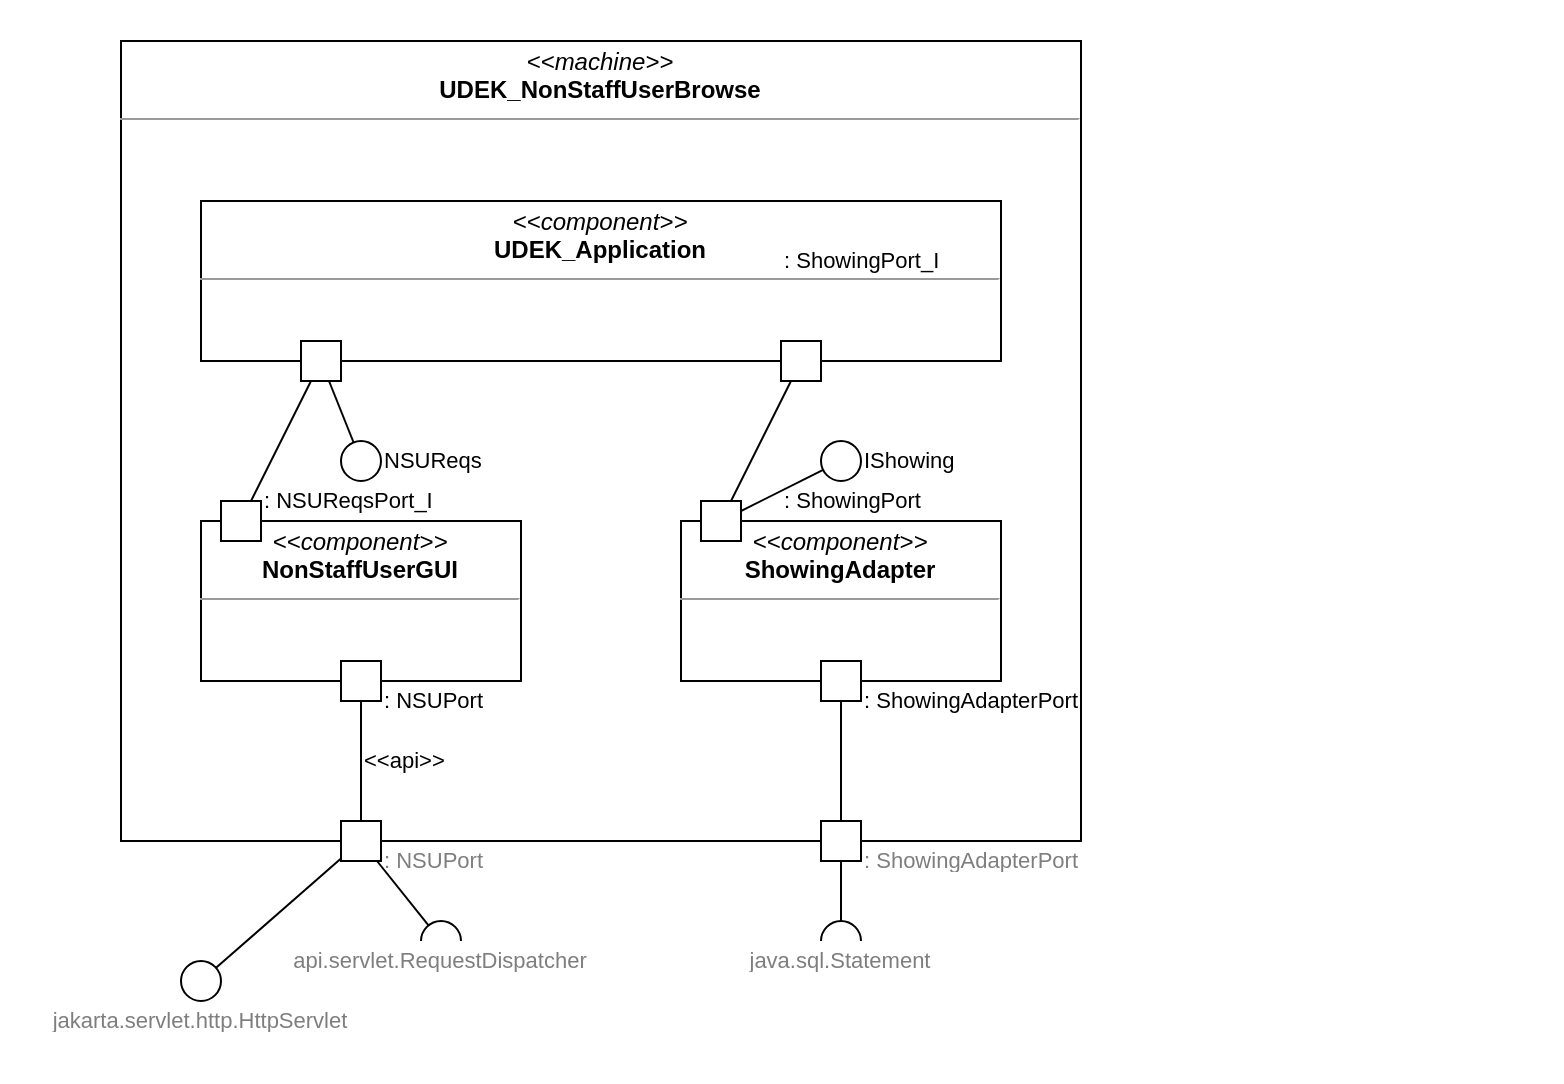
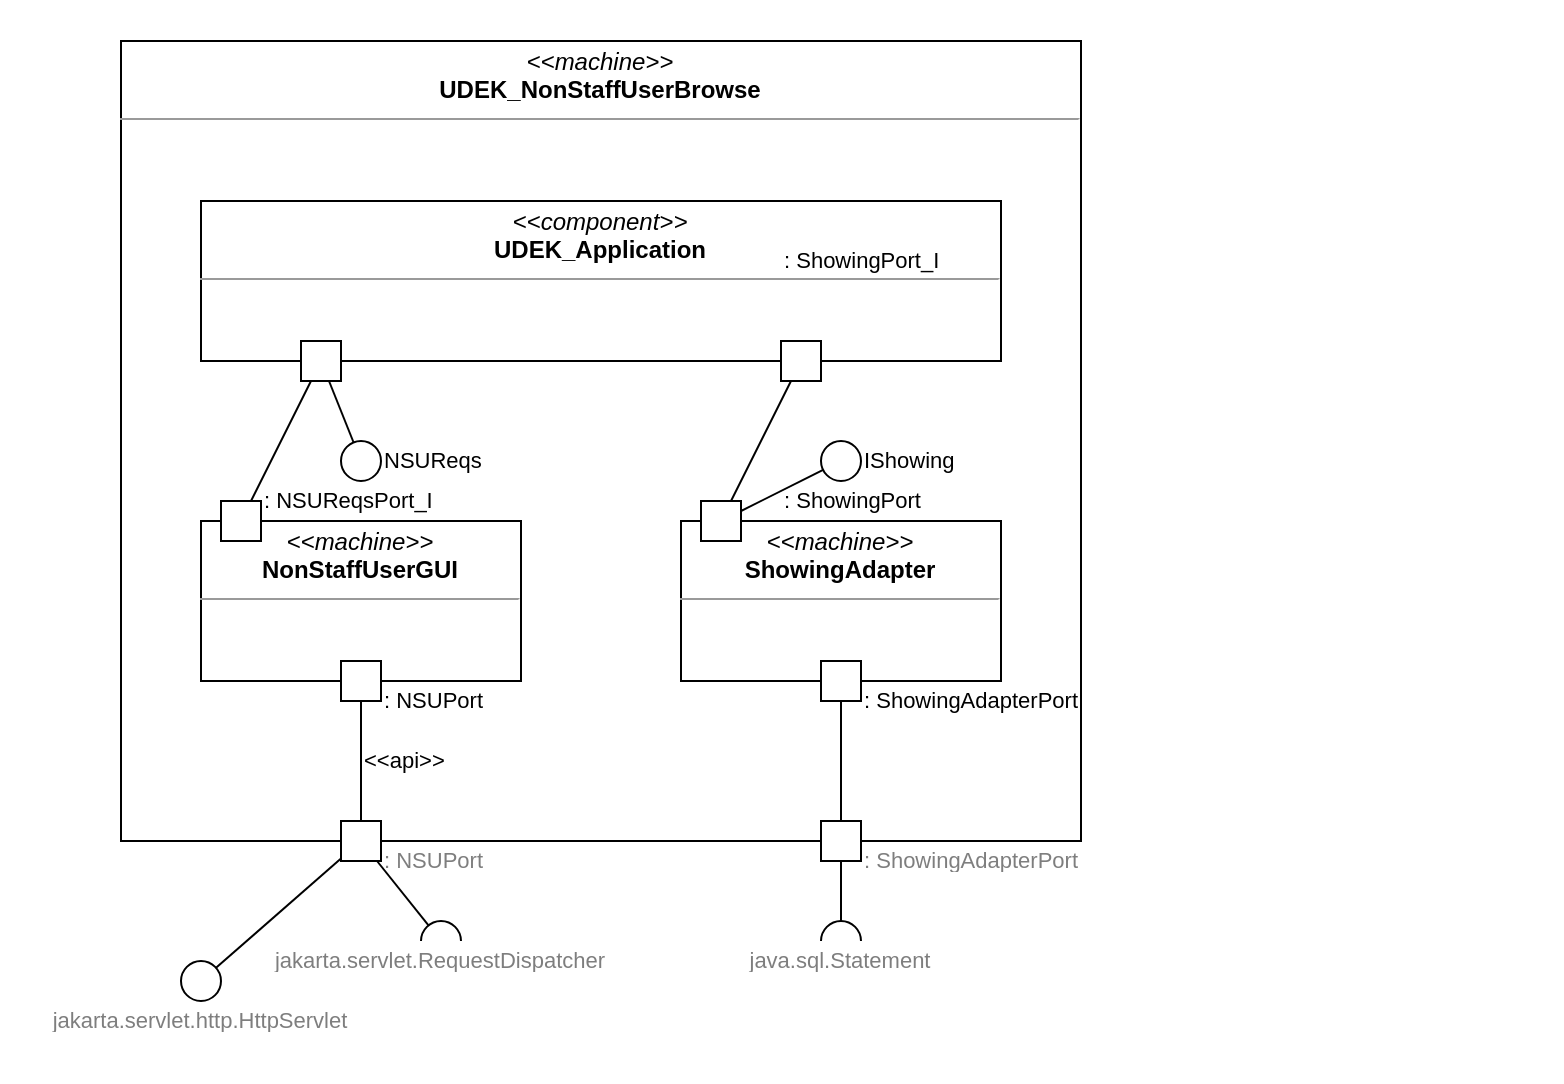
(302, 550) -> (302, 550)
(772, 550) -> (772, 550)
(441, 961) -> (441, 961)
